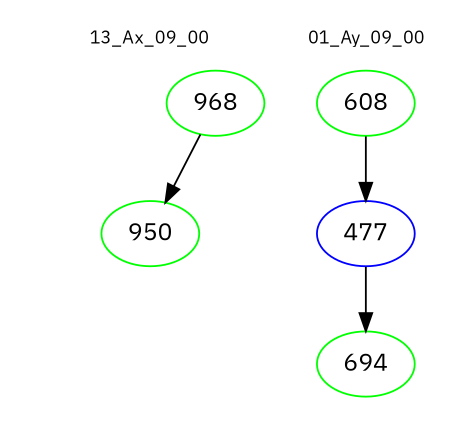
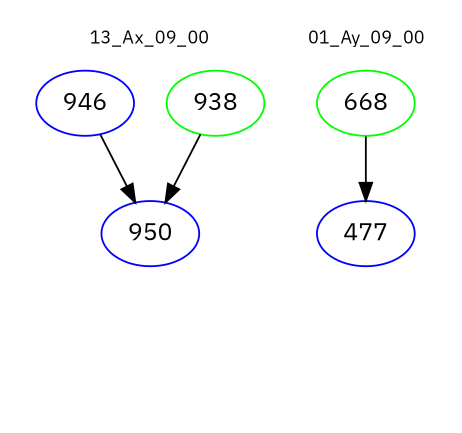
none -> (85, 103)
(216, 103) -> (216, 103)
(366, 103) -> (366, 103)
(150, 234) -> (150, 234)
(366, 364) -> none
